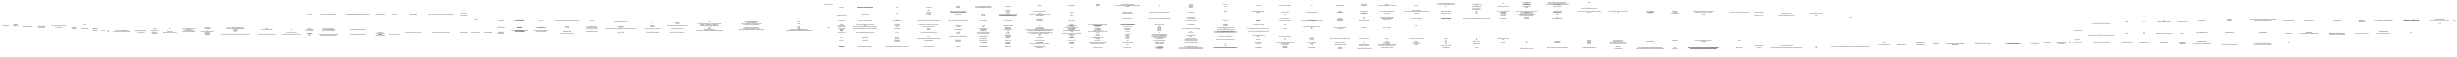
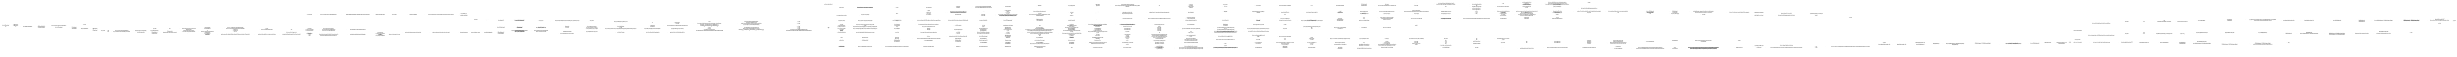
(958, 27) -> none
none -> (958, 39)
